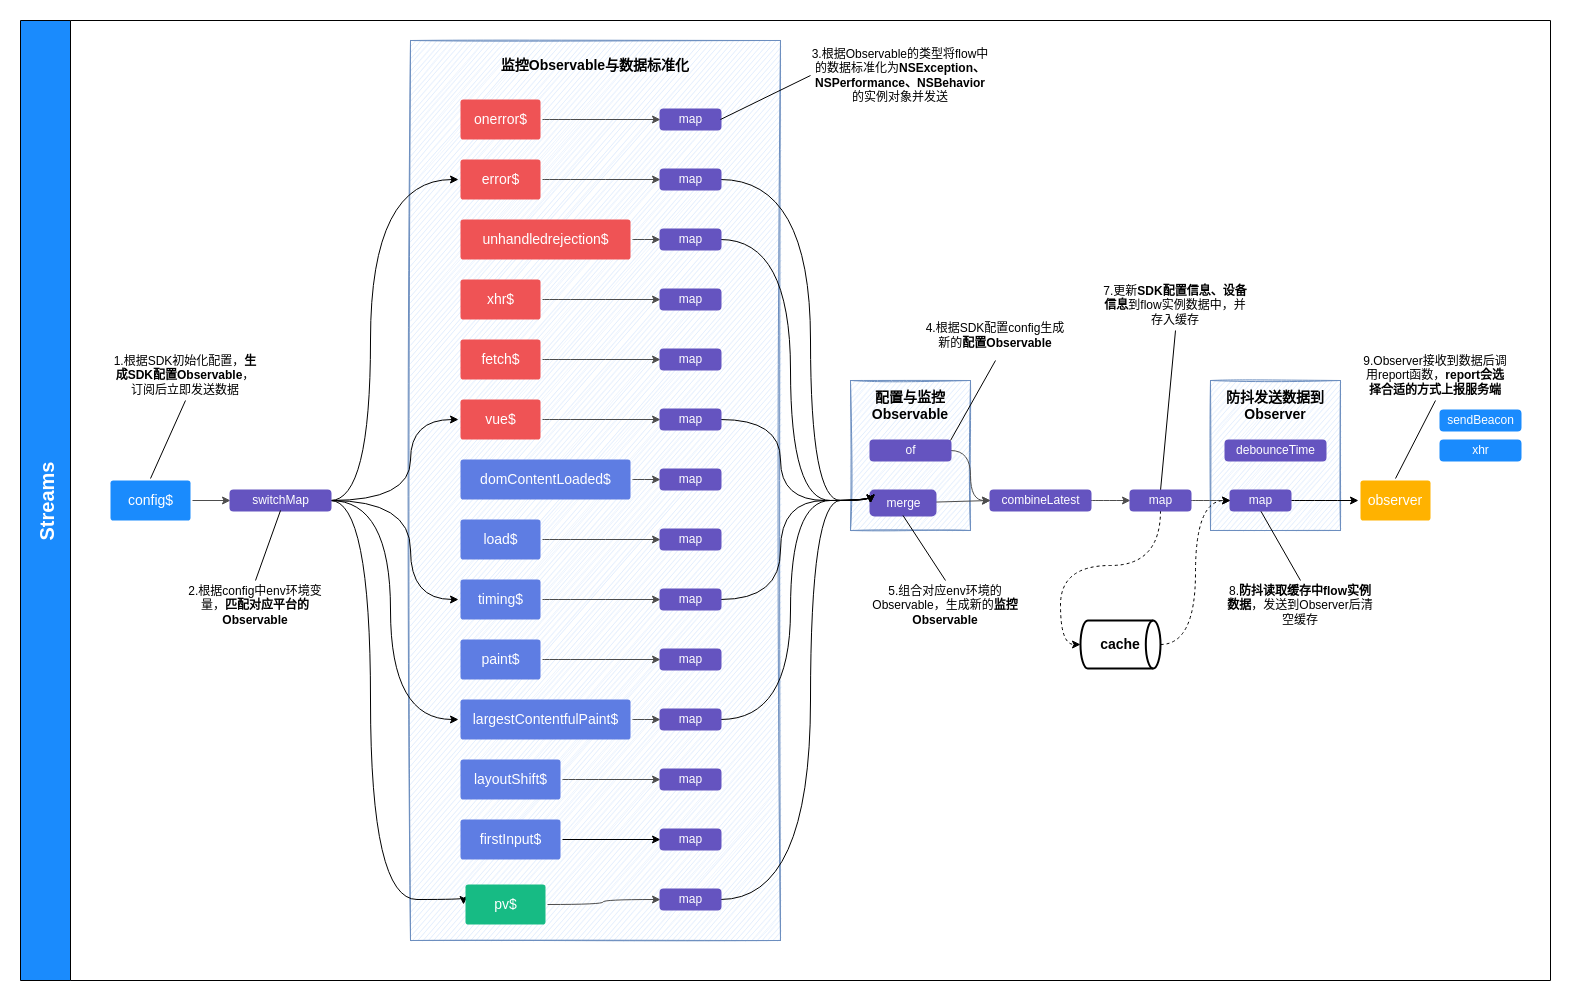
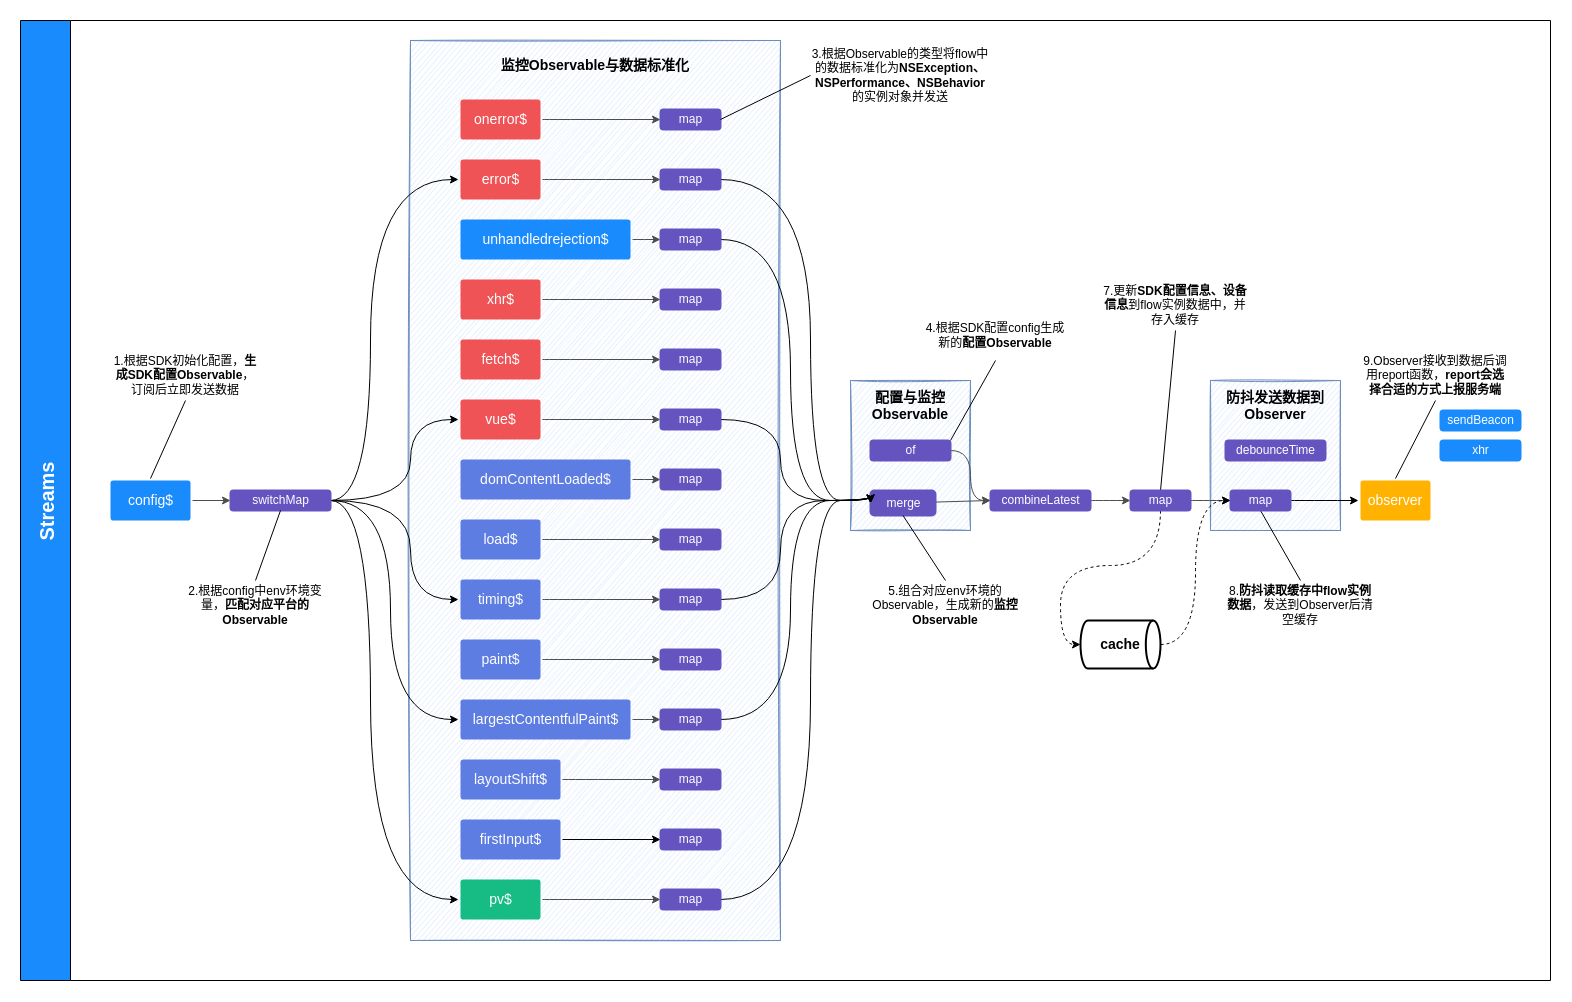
(546, 240) -> (546, 240)
(506, 905) -> (501, 900)
